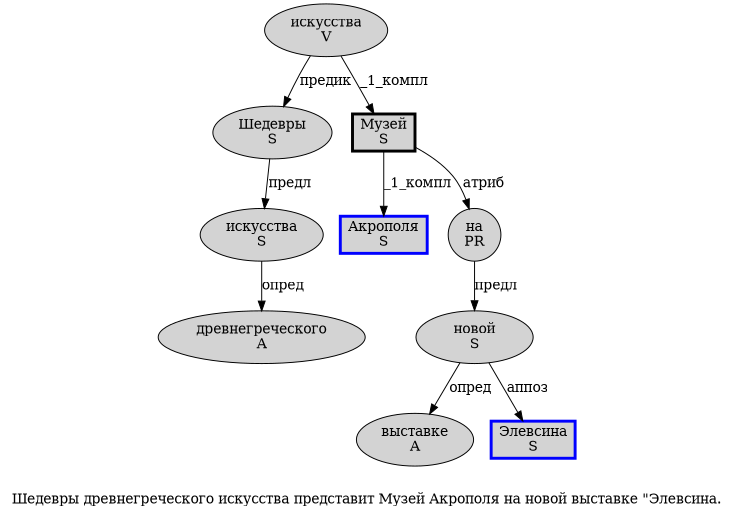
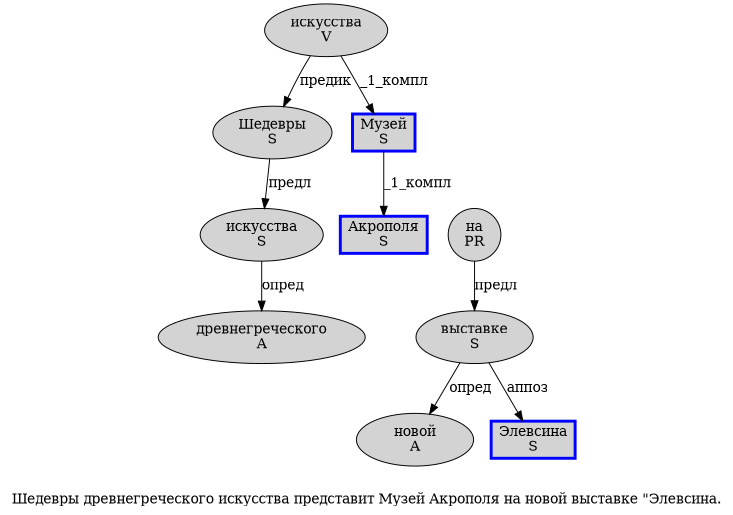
(384, 133) -> (384, 133)
(446, 169) -> none
(475, 337) -> (475, 337)
(415, 440) -> (415, 440)
